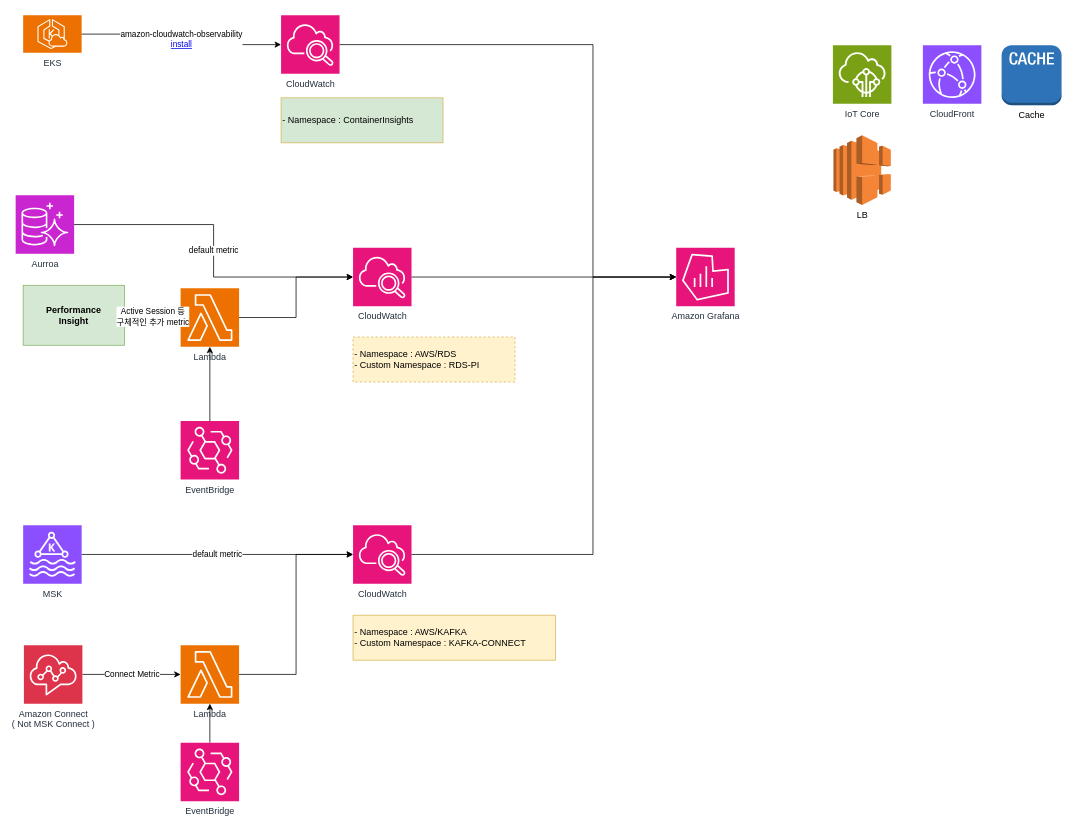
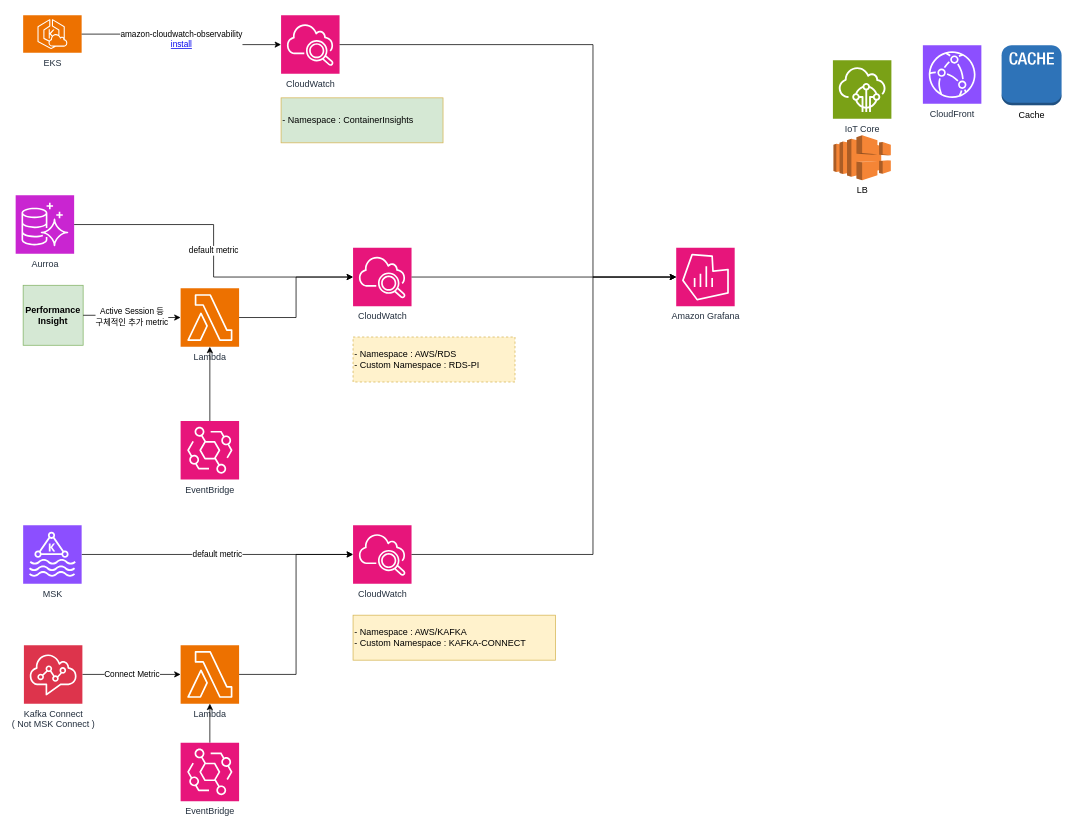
(862, 75) -> (862, 90)
(862, 170) -> (862, 158)
(74, 315) -> (53, 315)
(53, 720) -> (53, 720)
